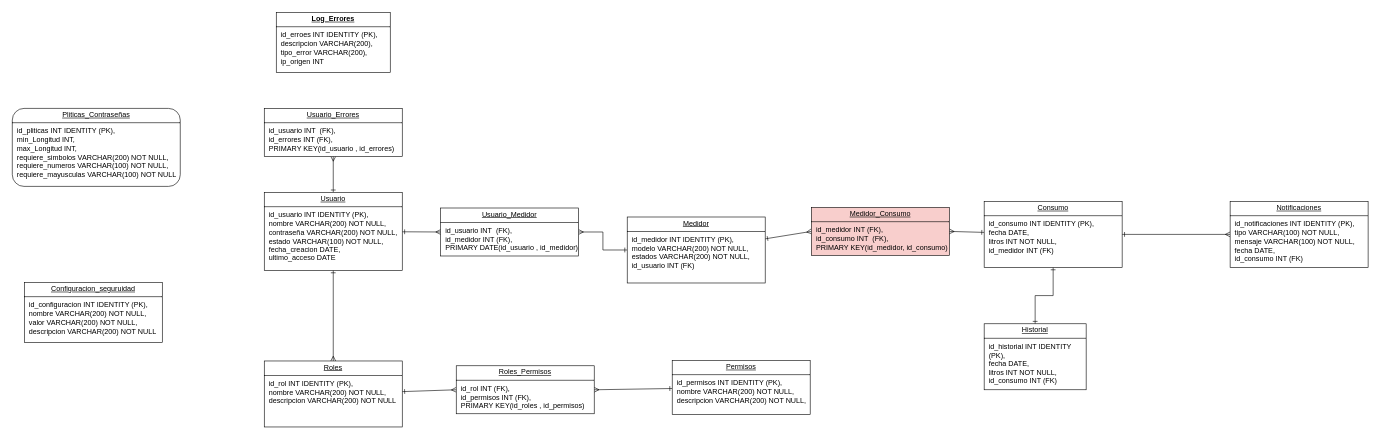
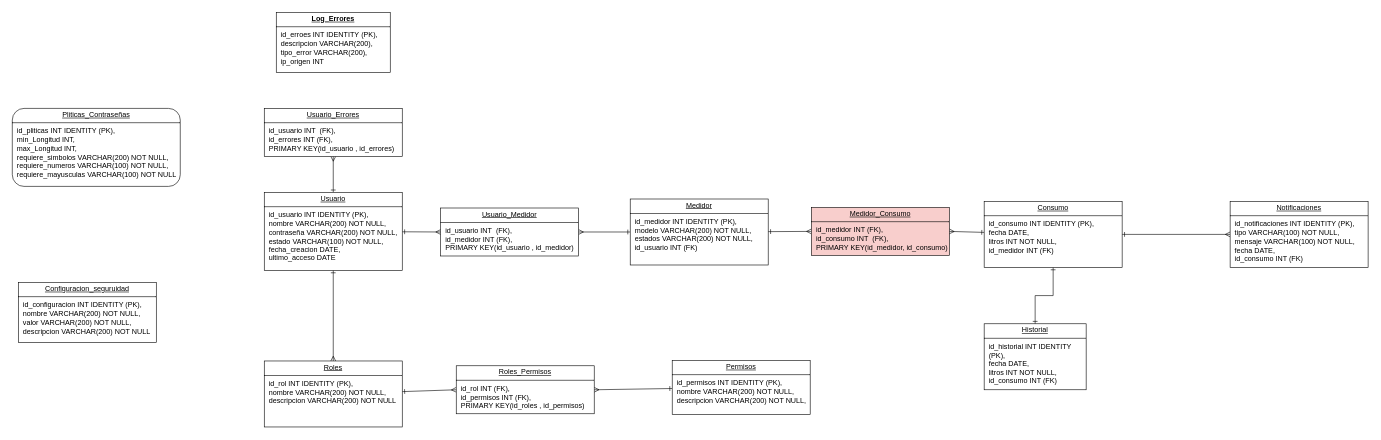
(508, 225) -> (506, 225)
(696, 250) -> (699, 232)
(93, 312) -> (87, 312)
